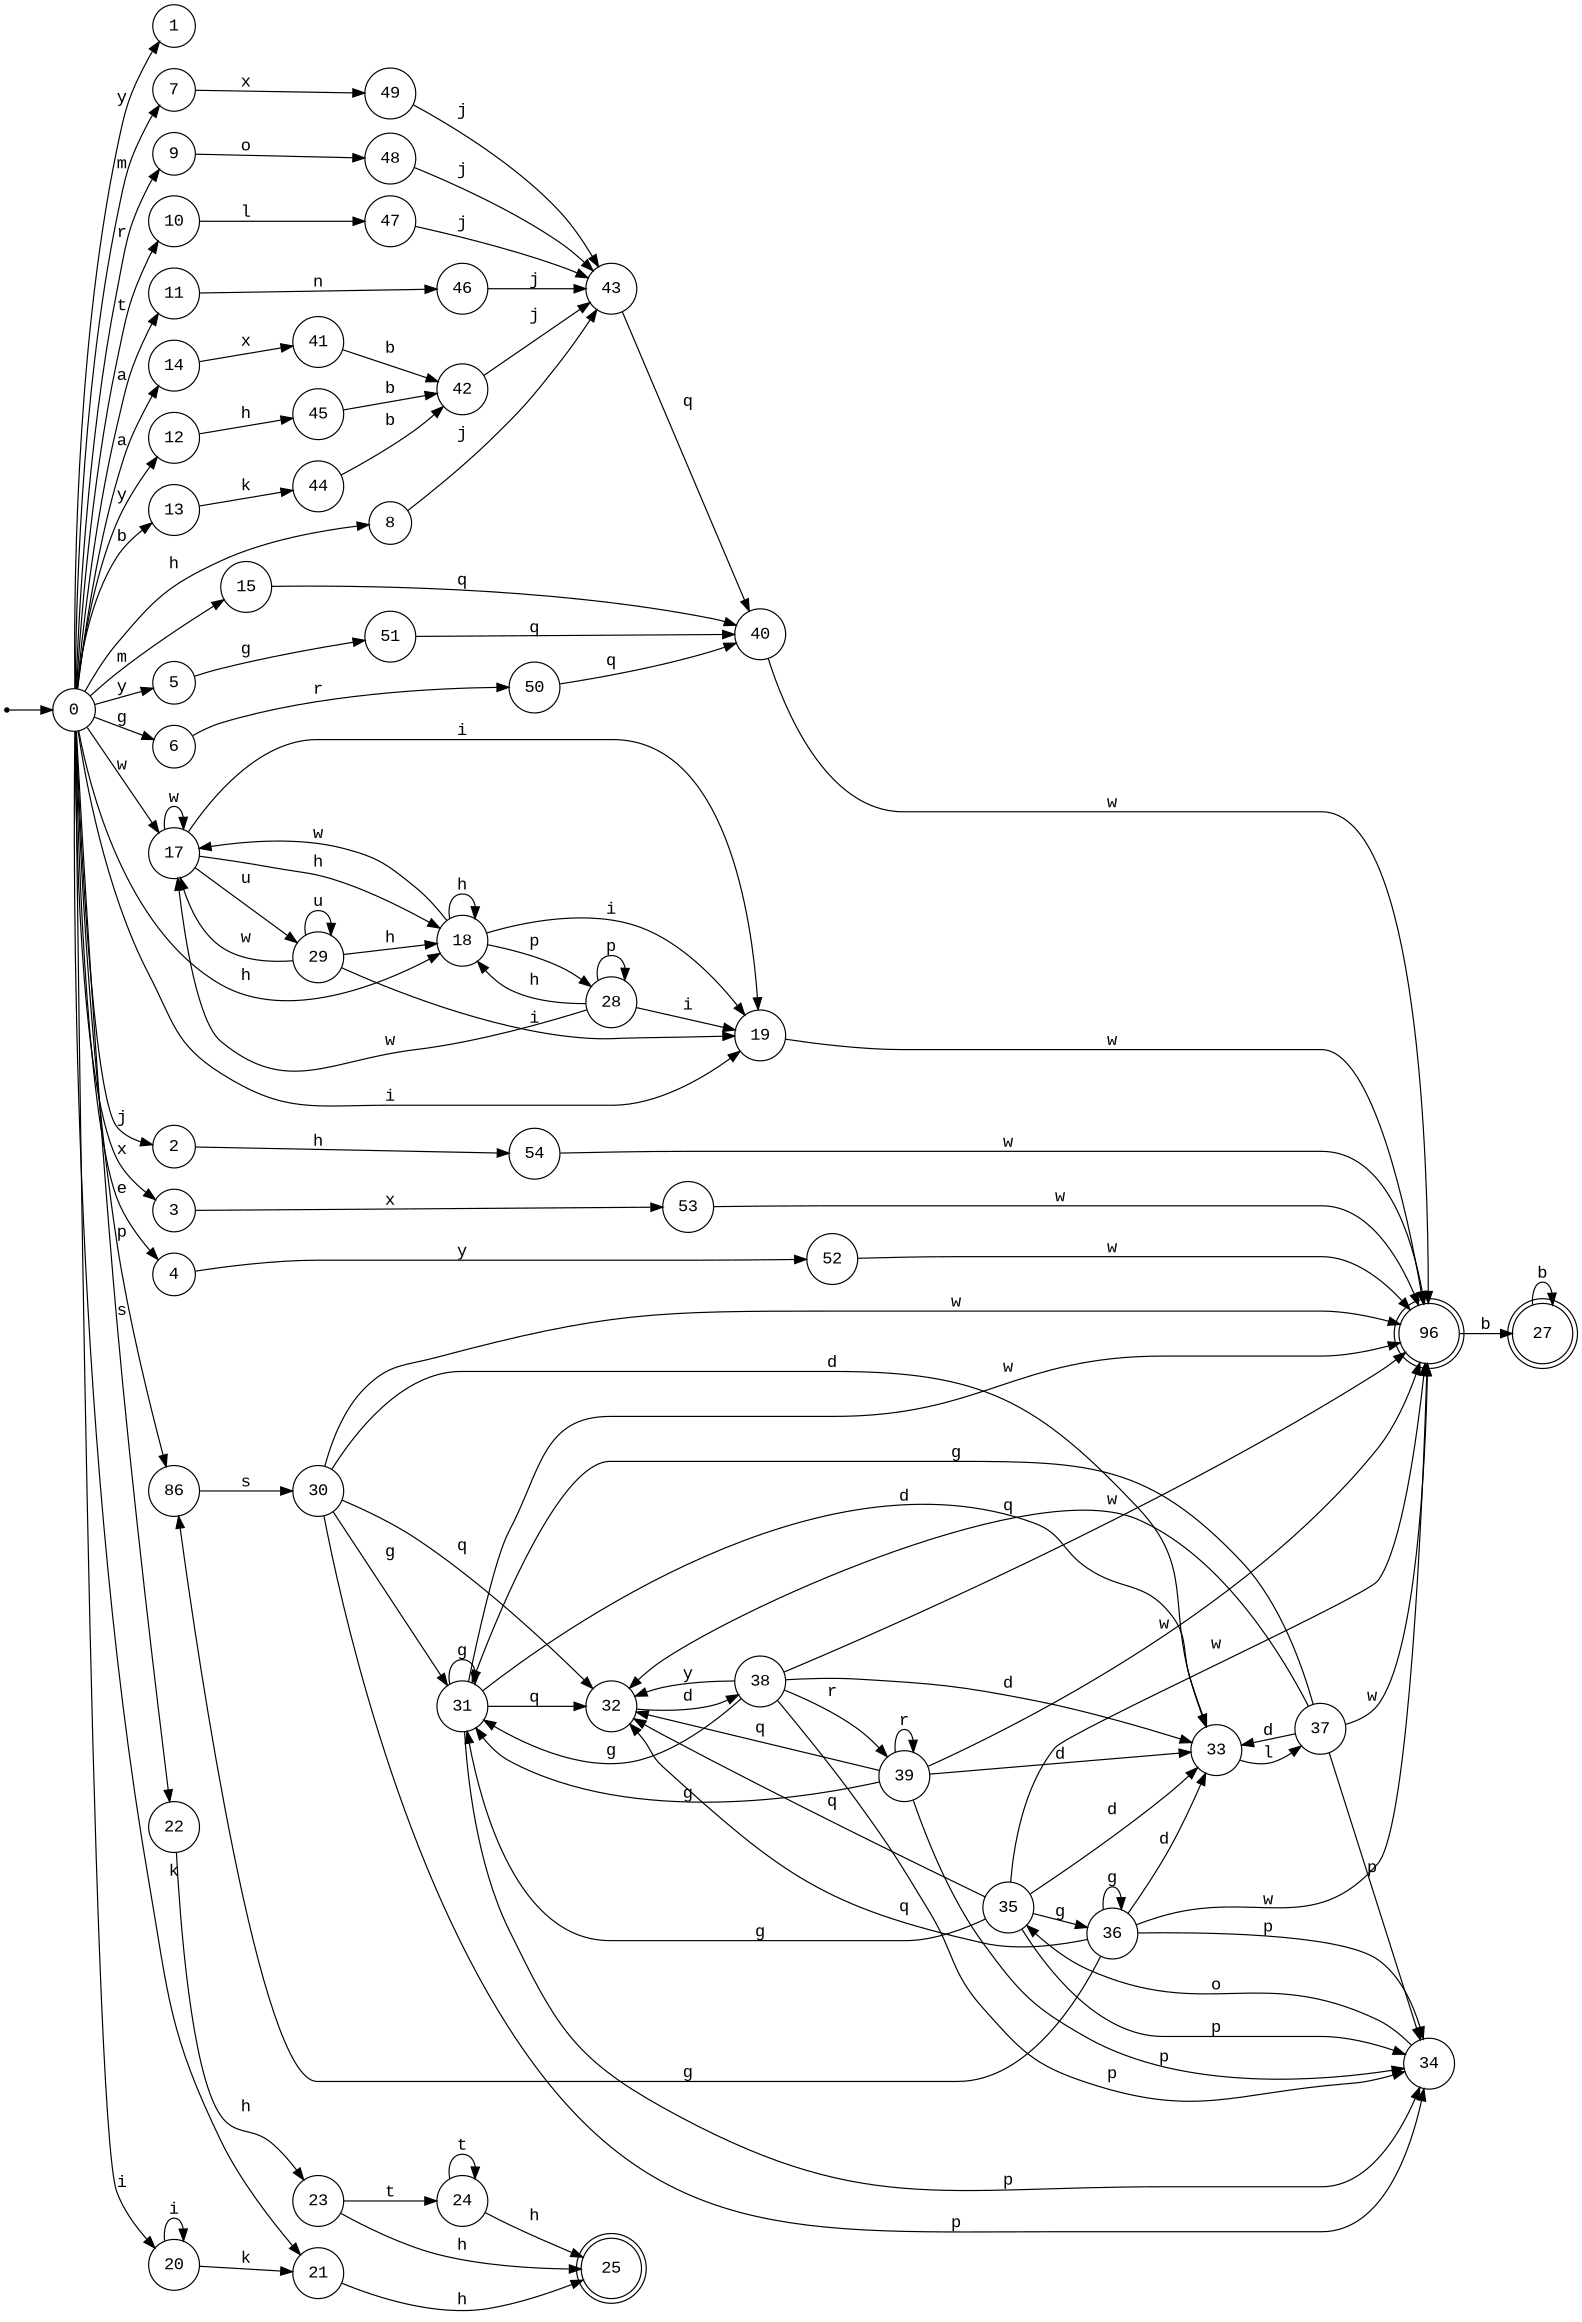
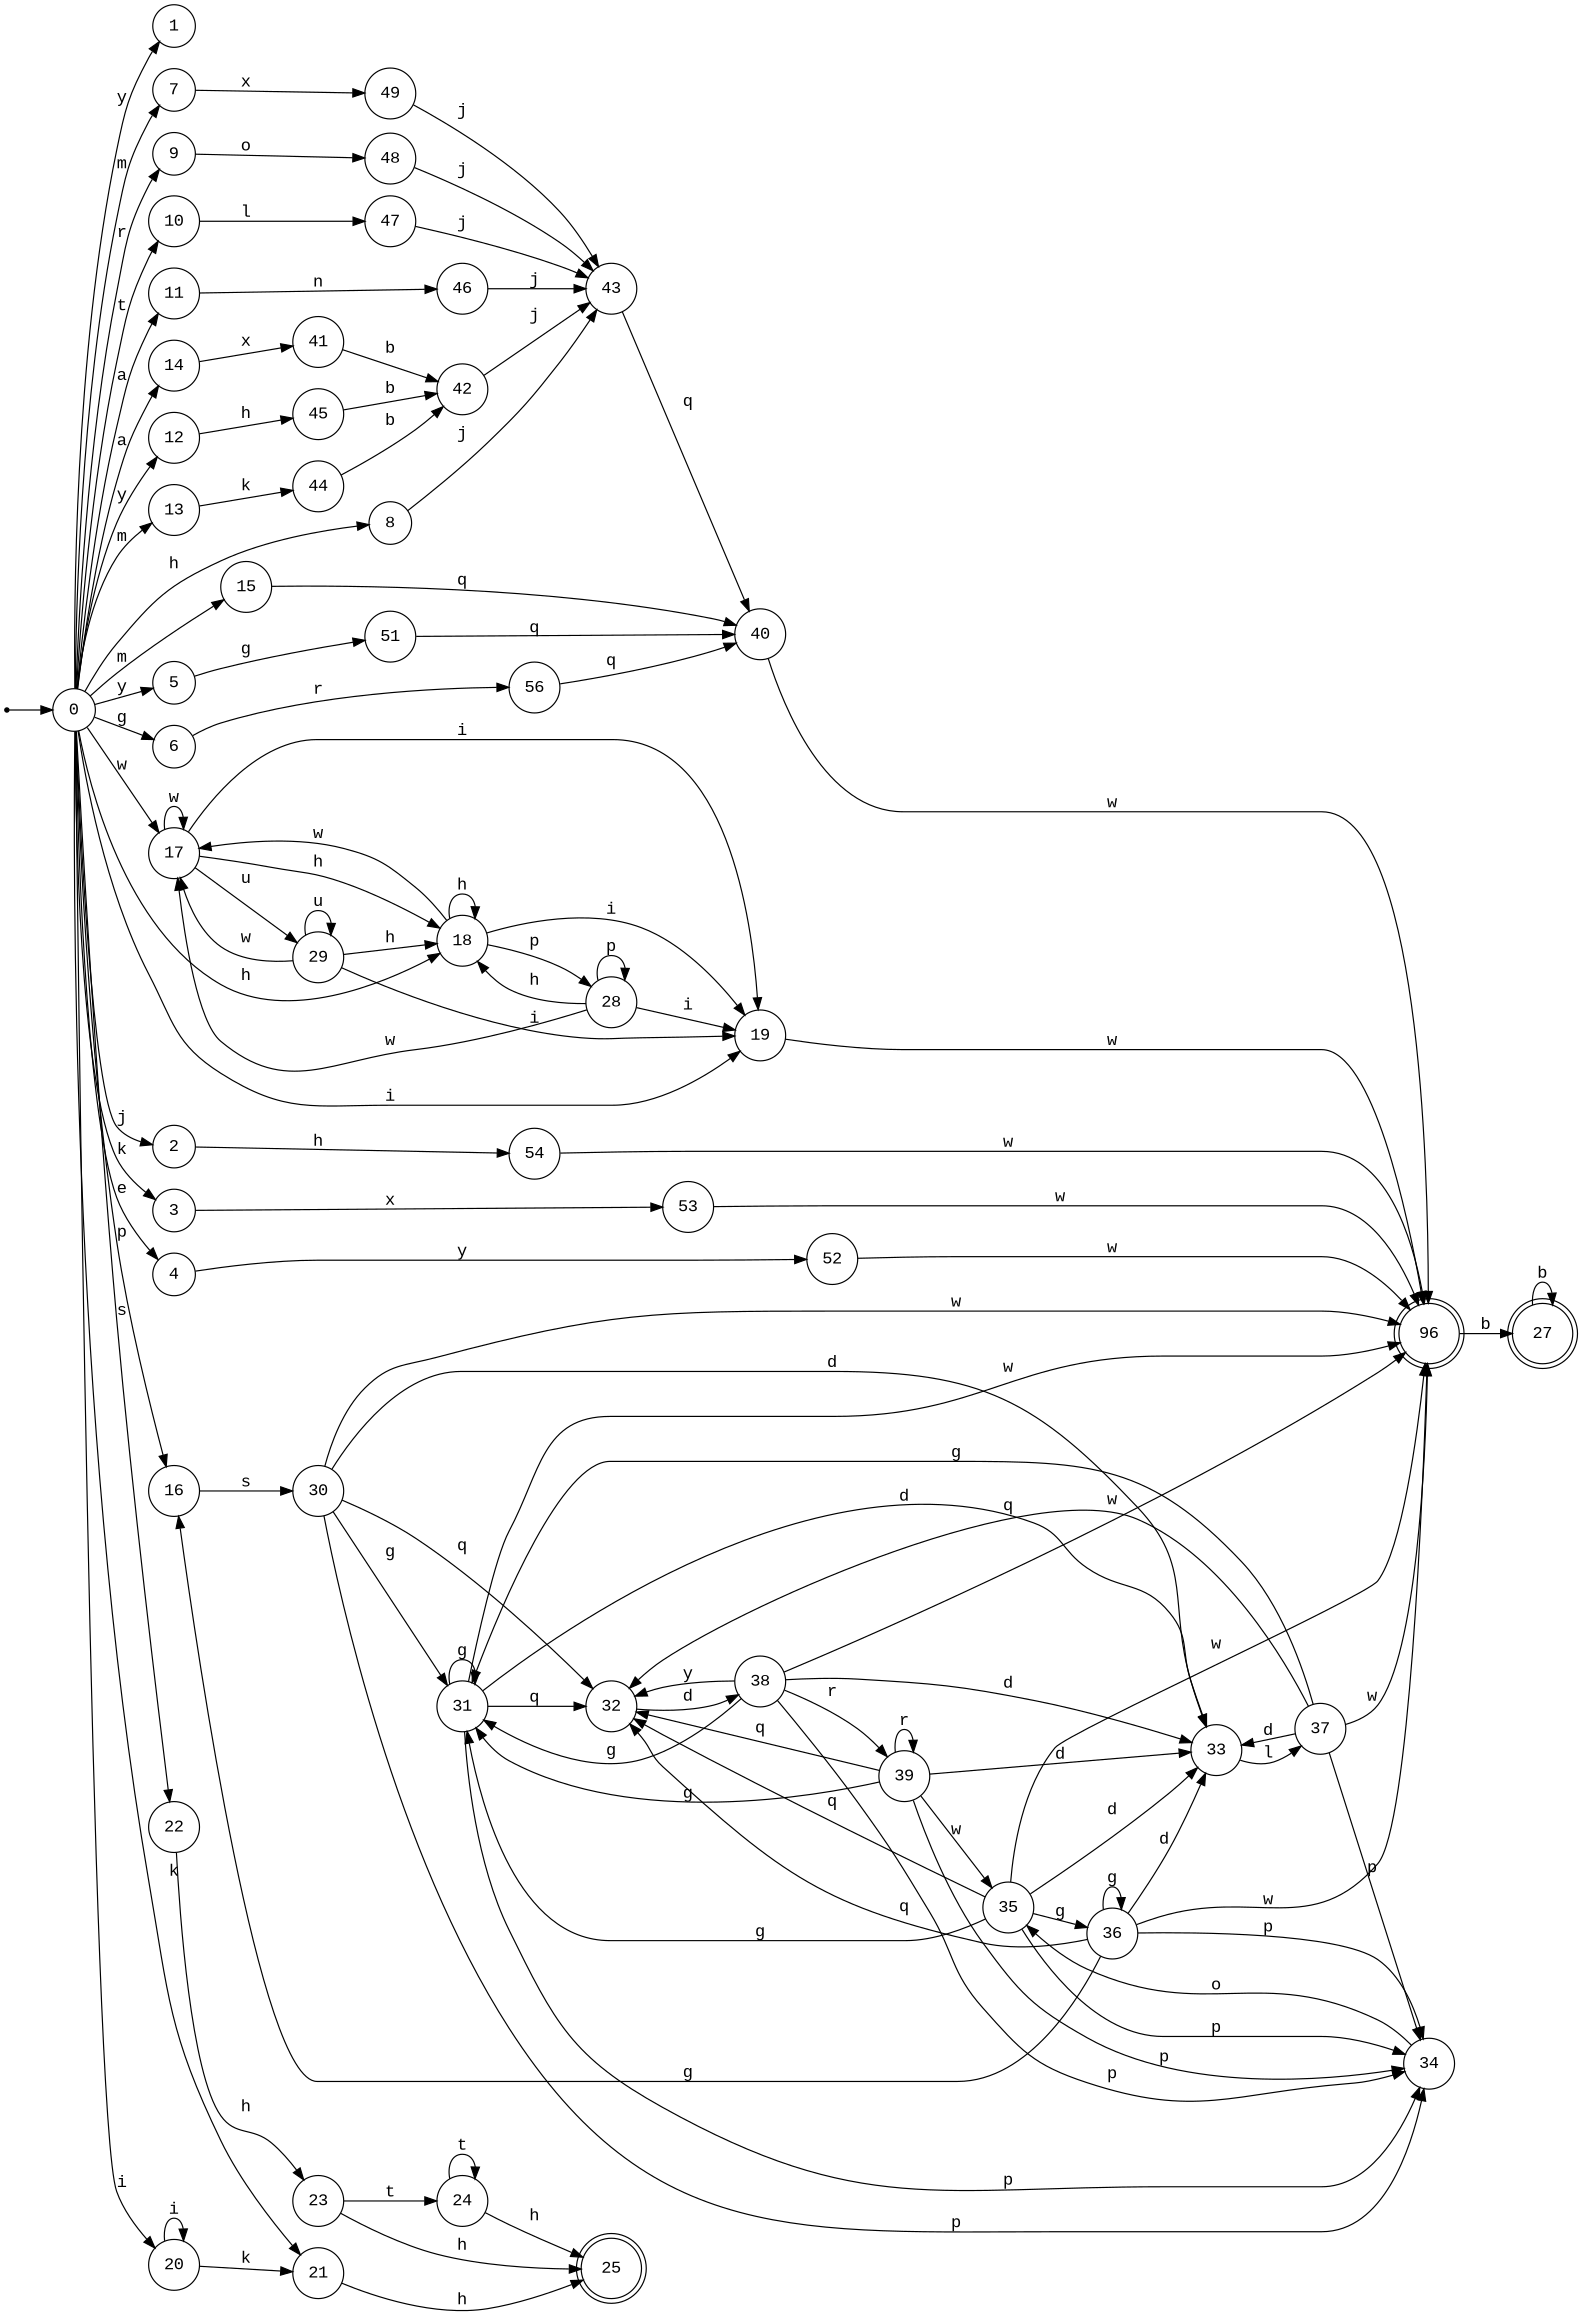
(122, 537) -> (122, 537)
(534, 688) -> (534, 688)
(122, 1150) -> (122, 1150)
(174, 1491) -> (174, 1491)
(1205, 1607) -> (953, 1837)
